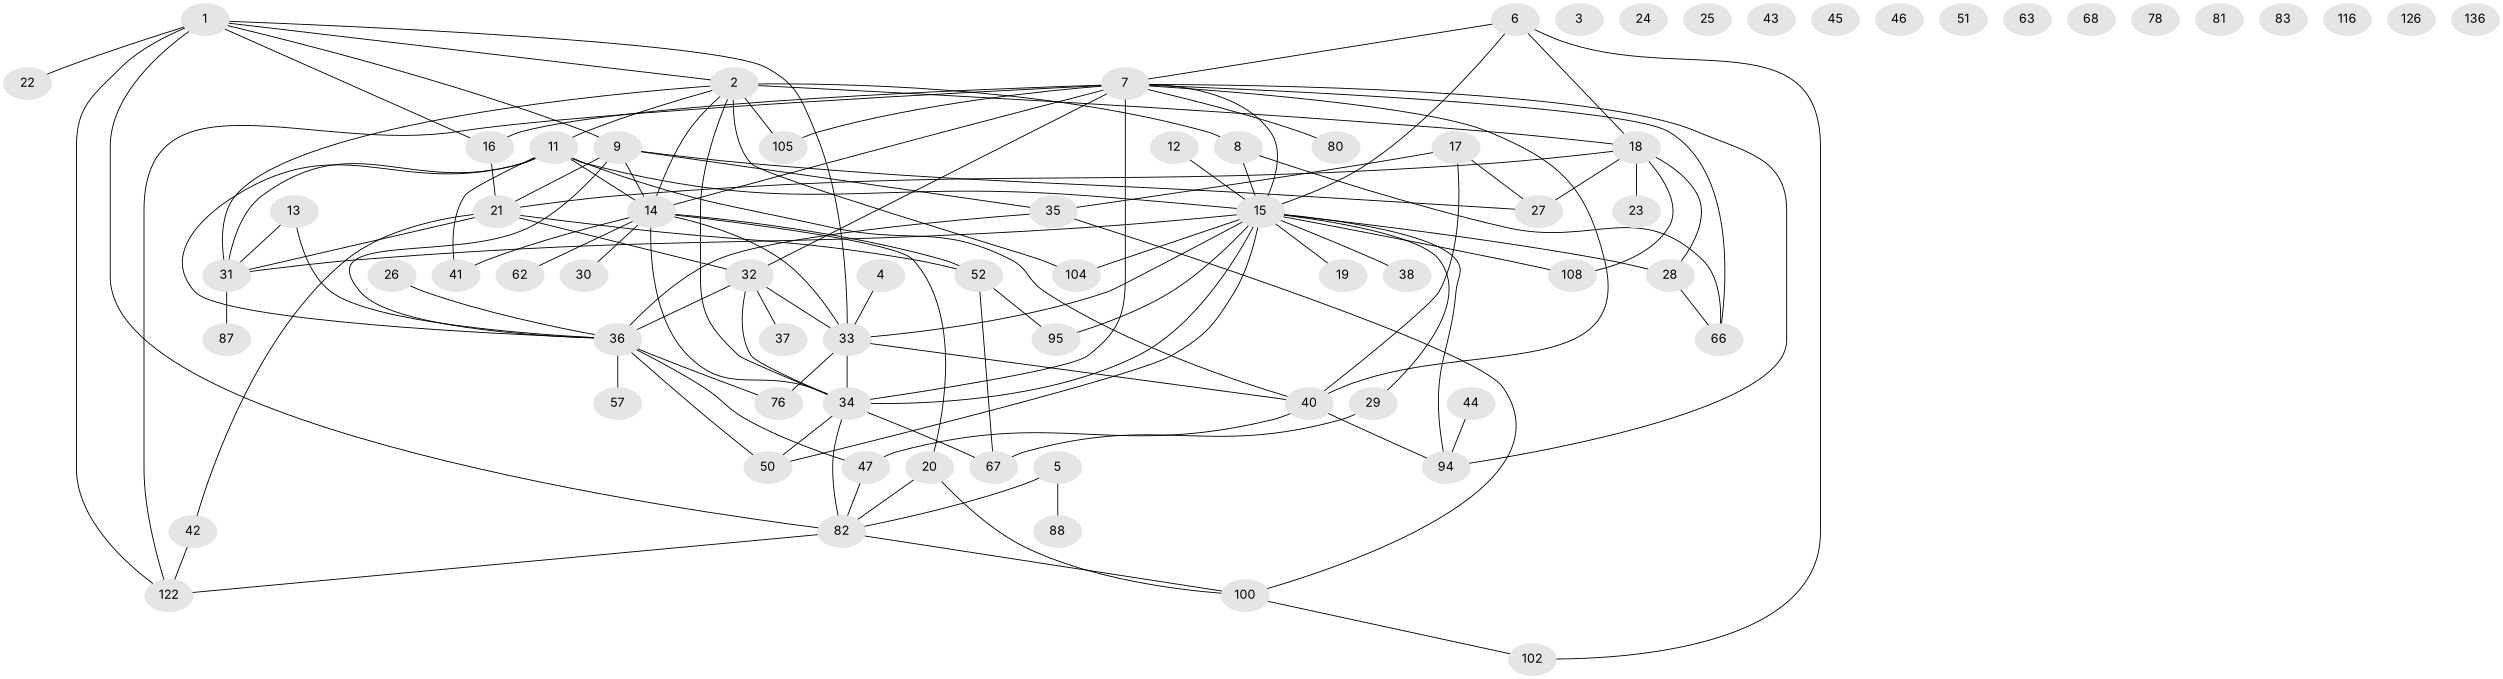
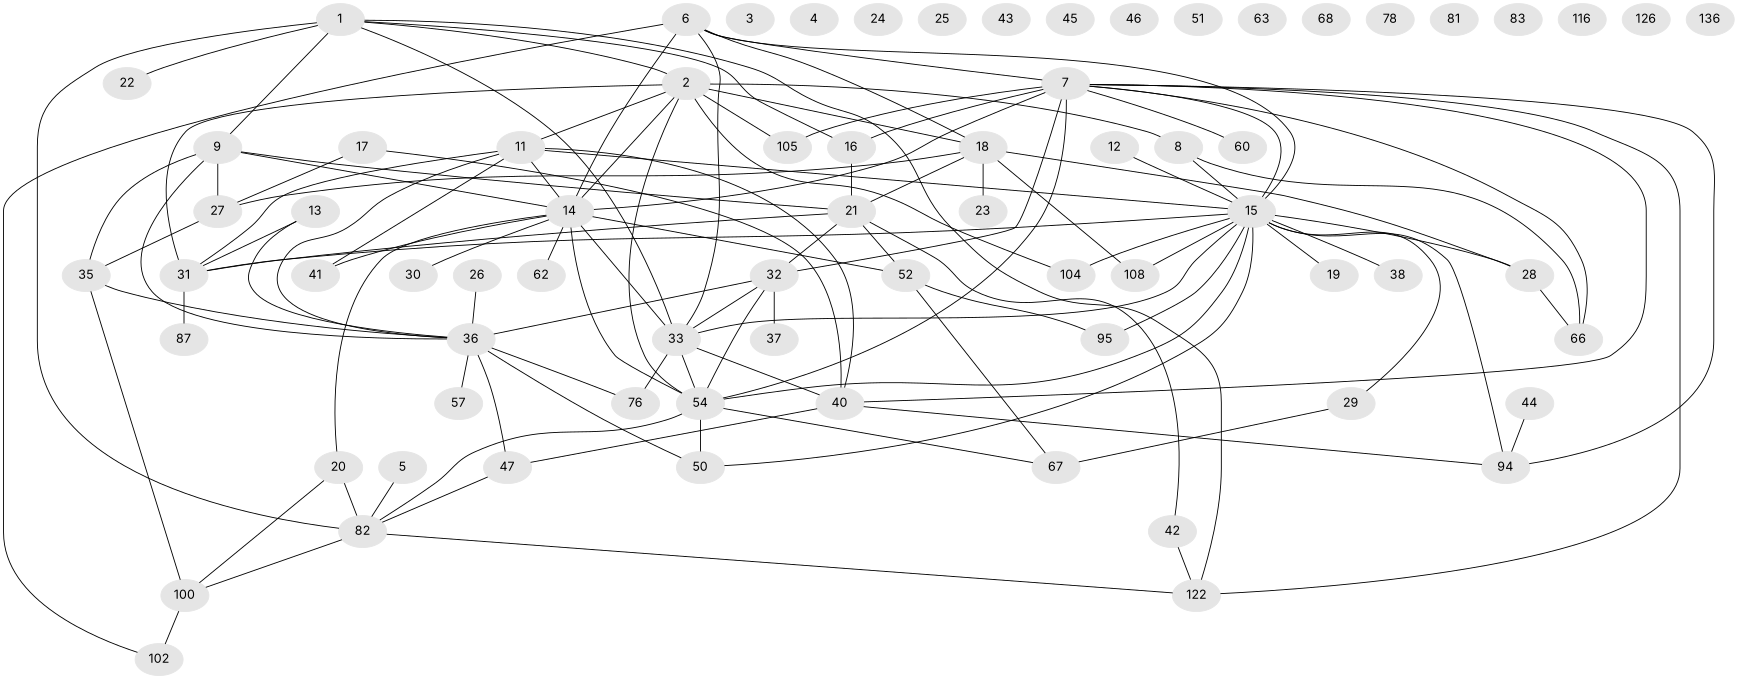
none -> (619, 116)
(1336, 148) -> (1243, 148)
(1237, 184) -> (152, 244)
(864, 308) -> (719, 187)
(847, 404) -> (700, 404)
(1058, 532) -> none
